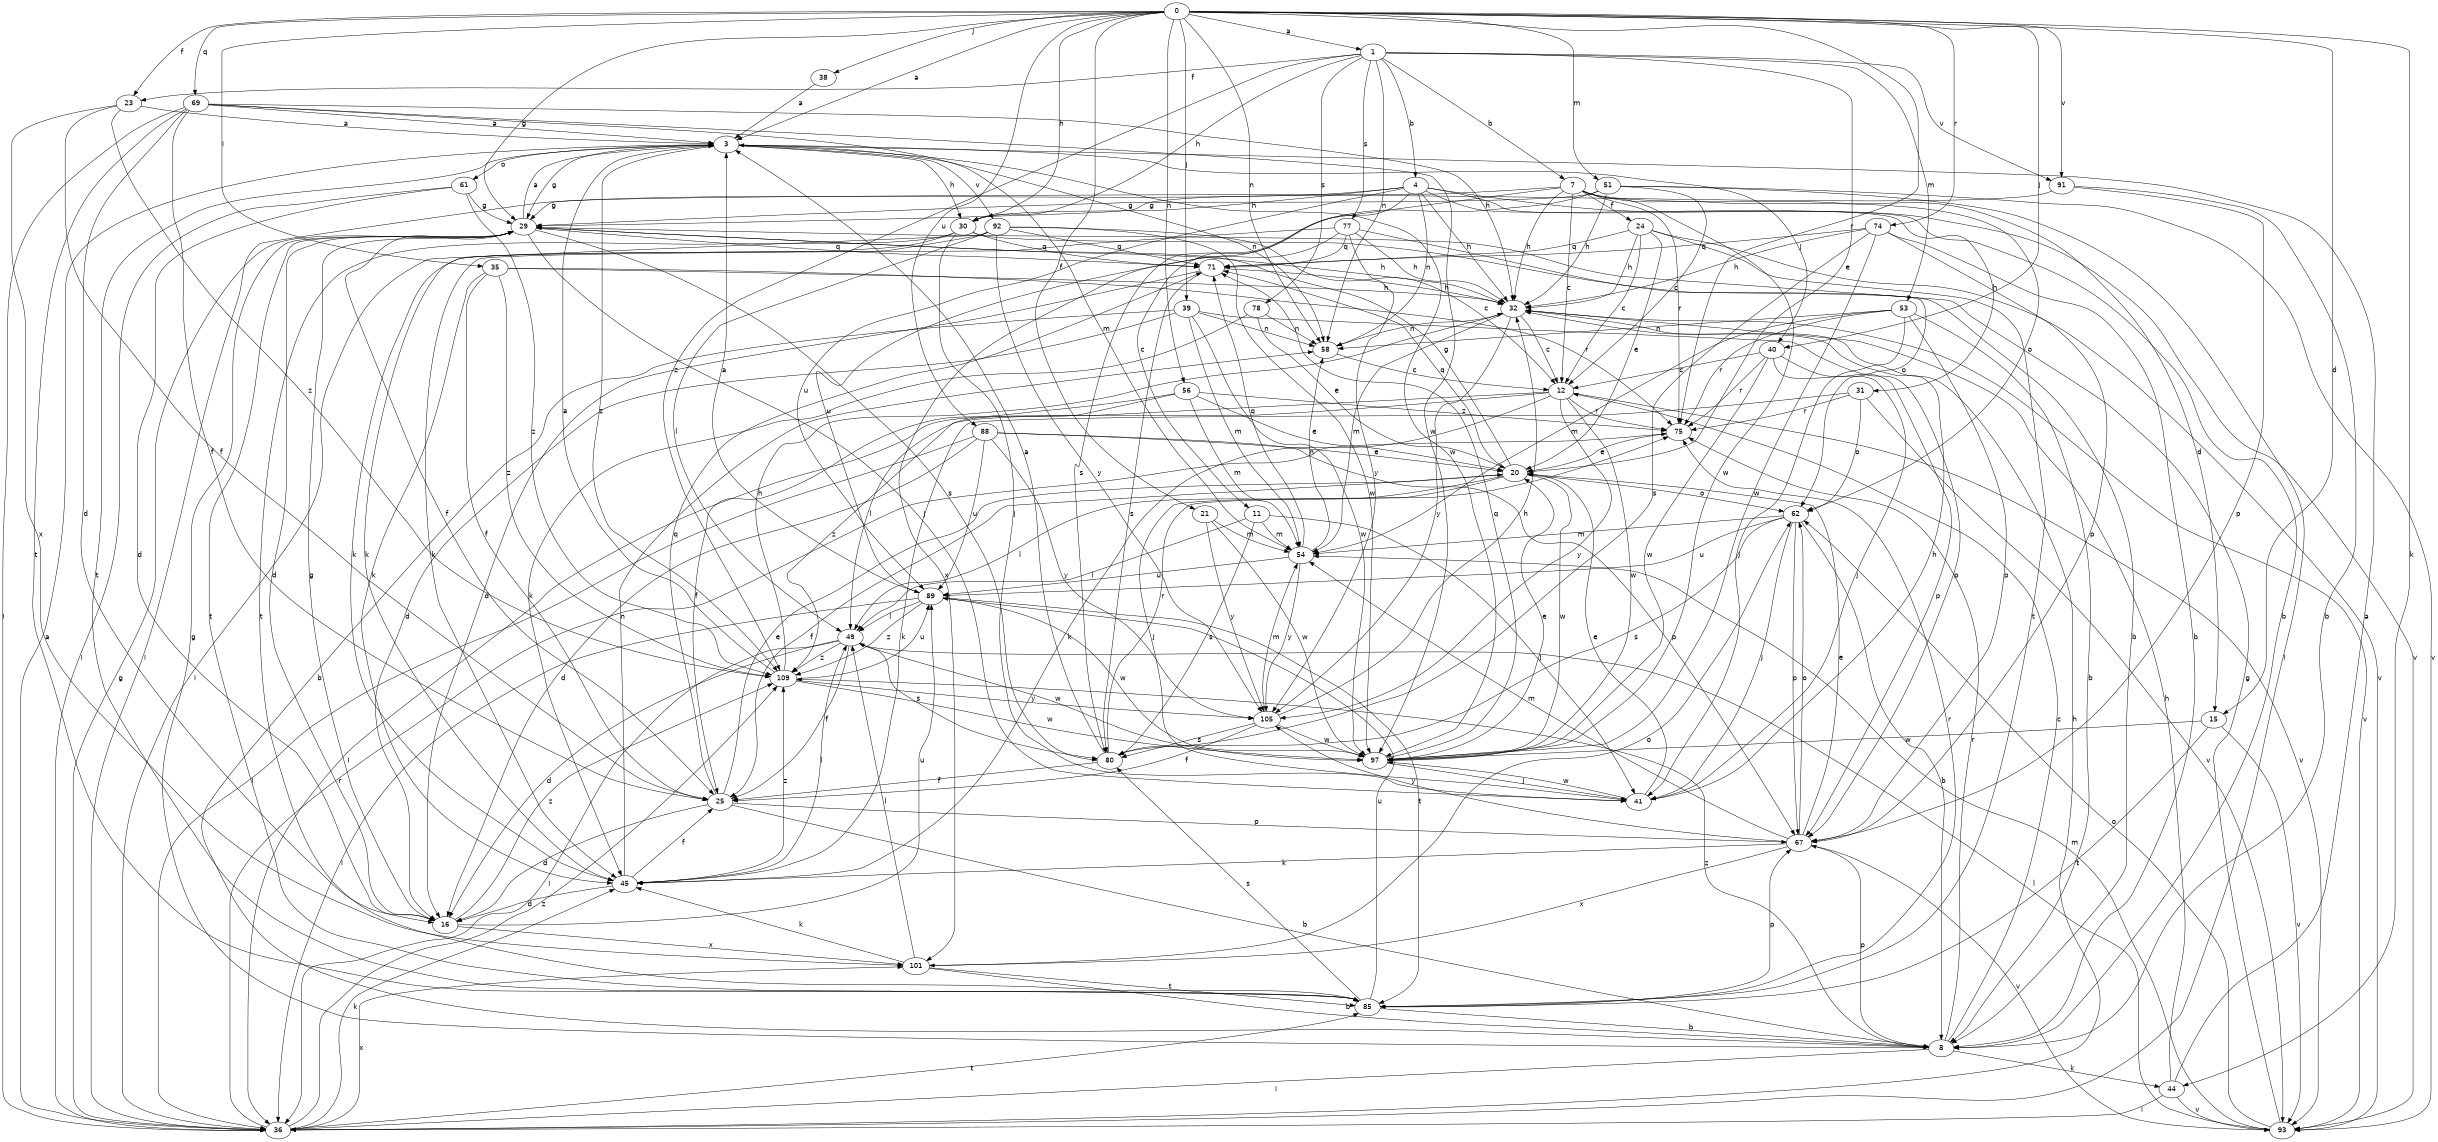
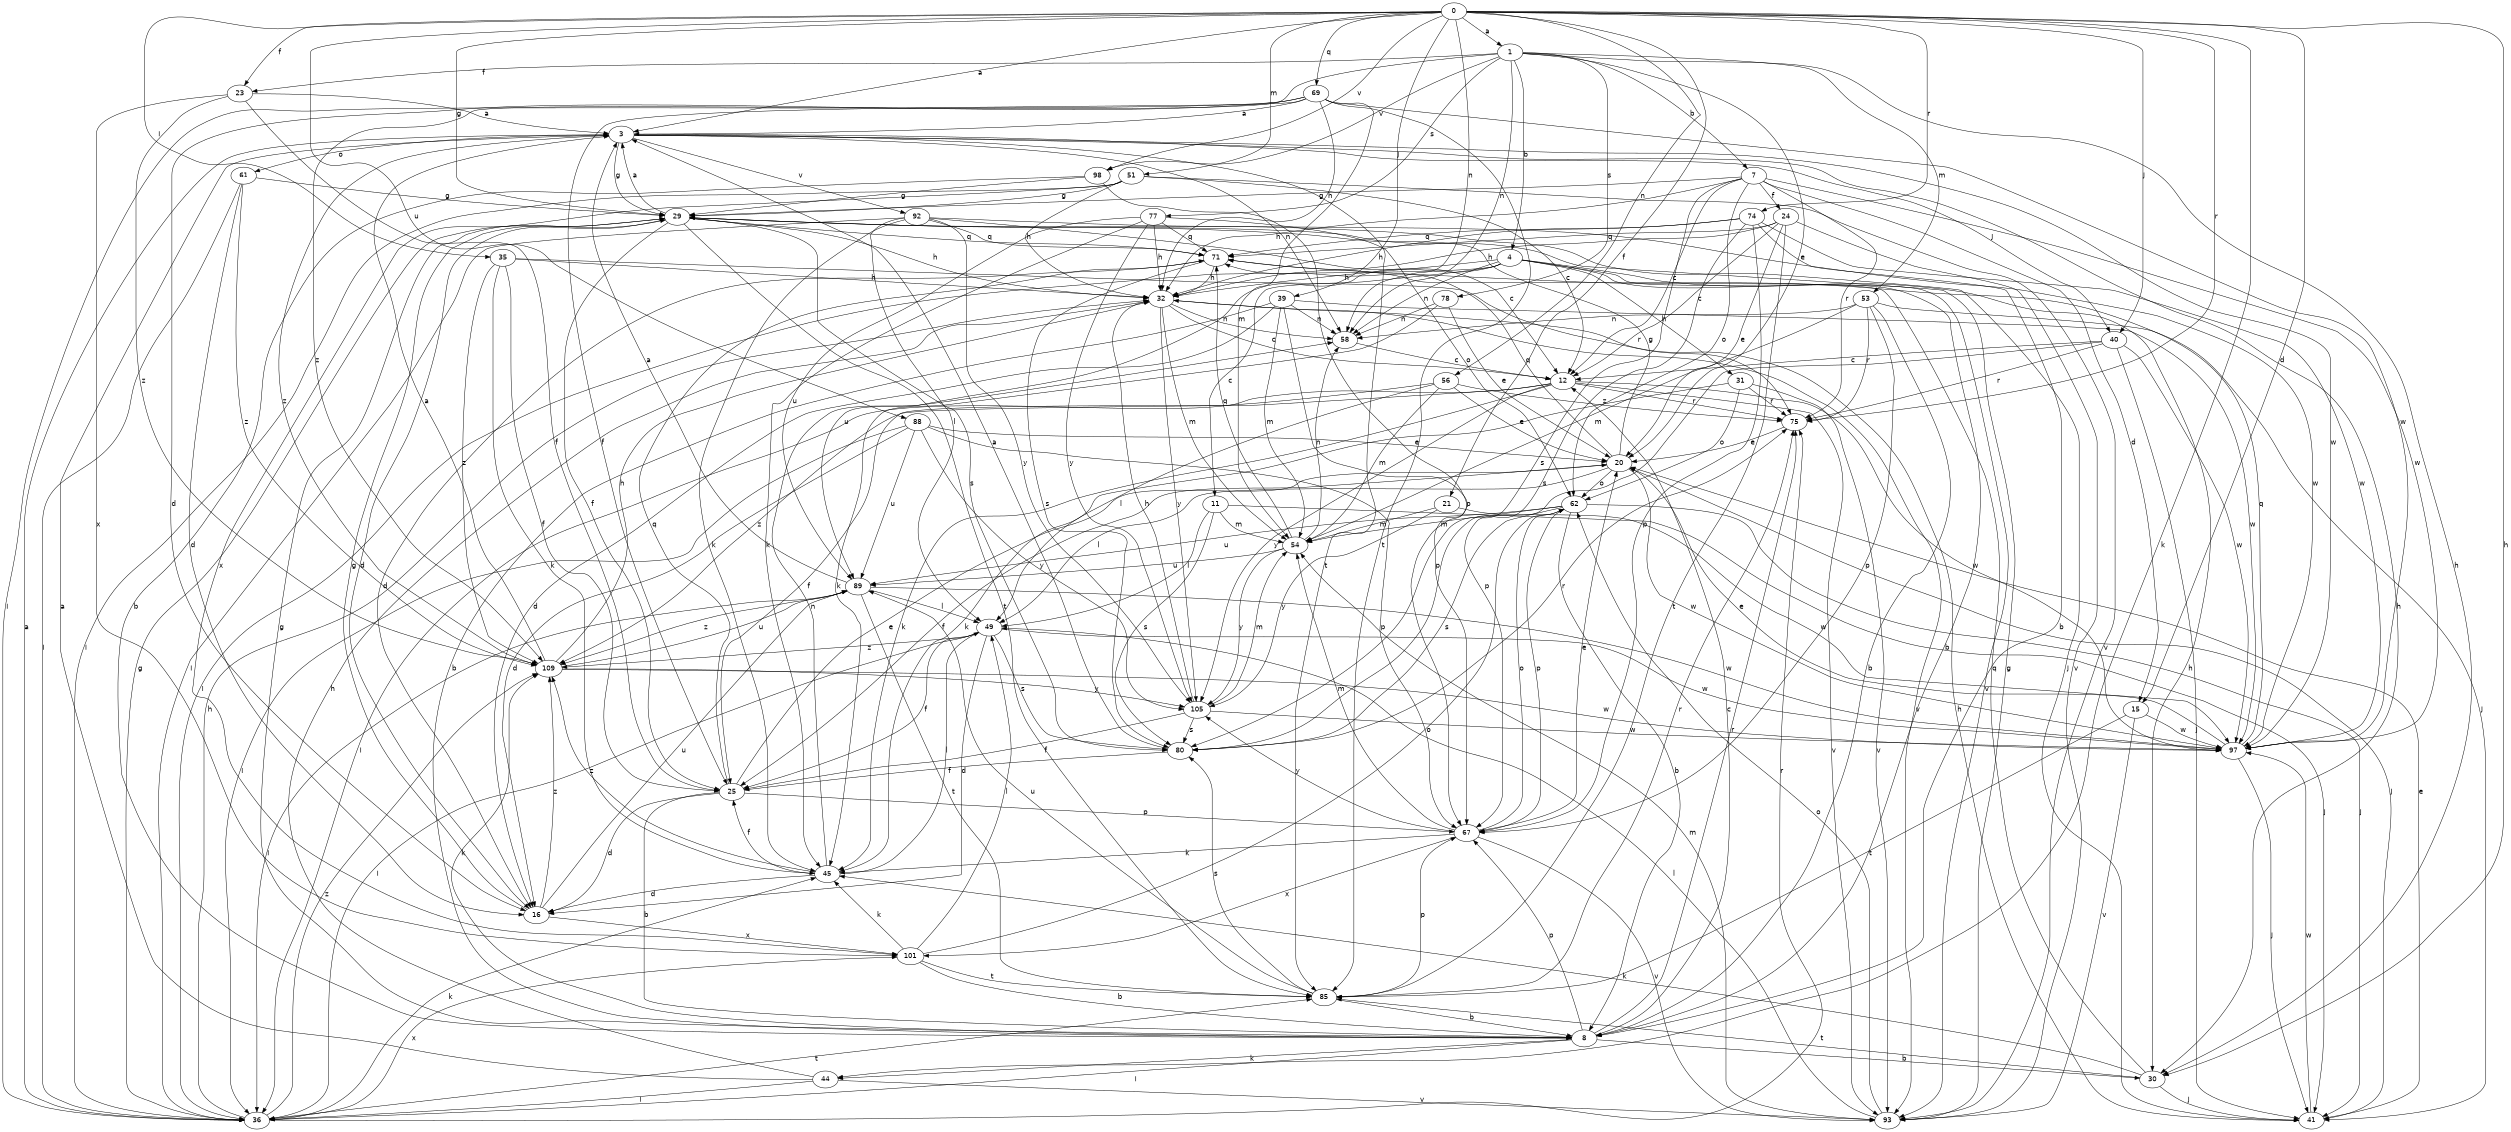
(824, 78) -> none
(2062, 186) -> (1097, 176)
(1940, 306) -> (1866, 1059)
(1707, 863) -> (463, 854)
